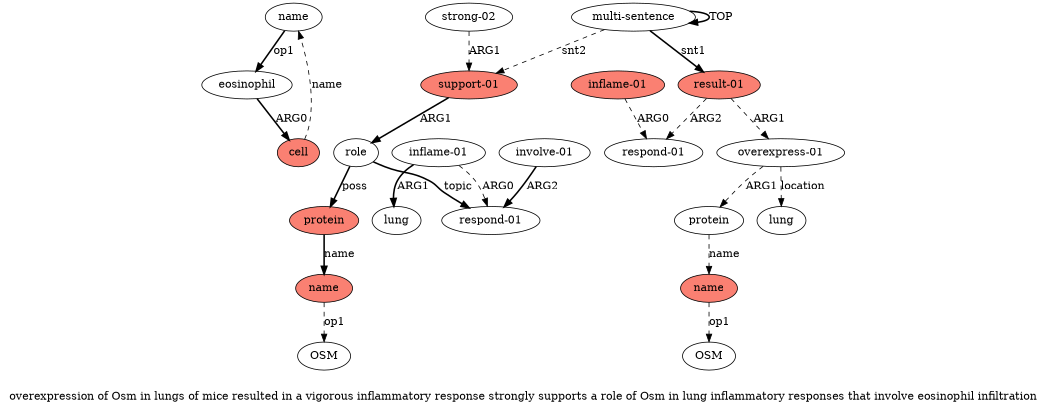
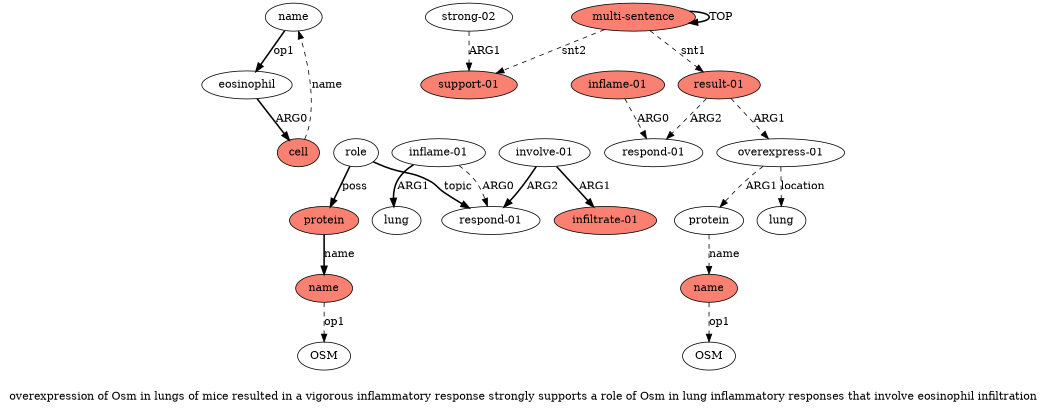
(633, 17) -> (633, 17)
(674, 49) -> (674, 49)
(414, 118) -> none
none -> (605, 221)
